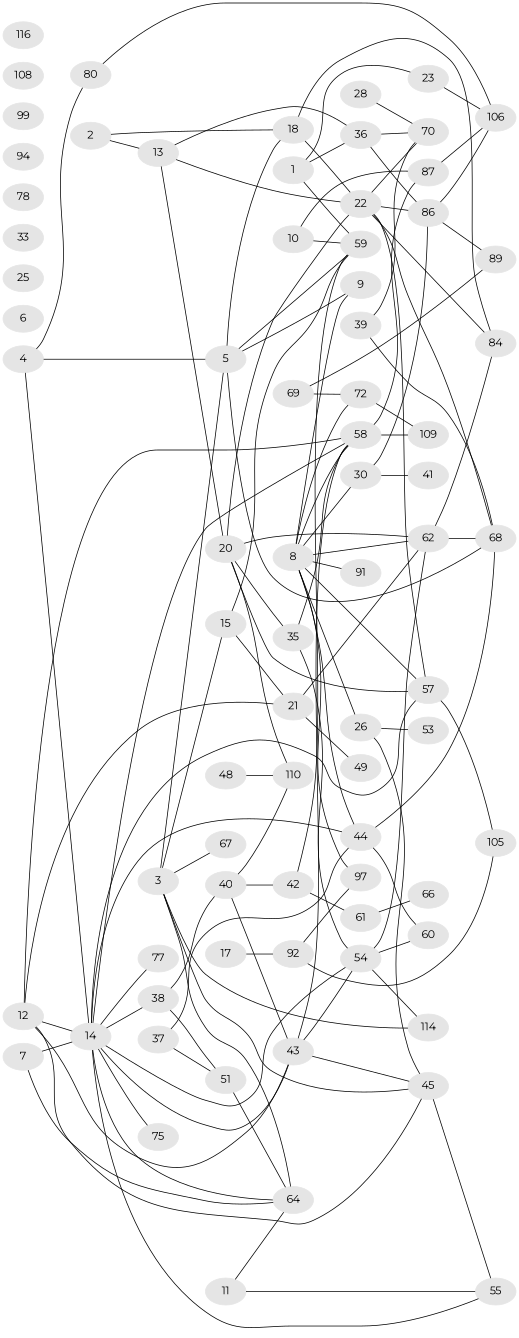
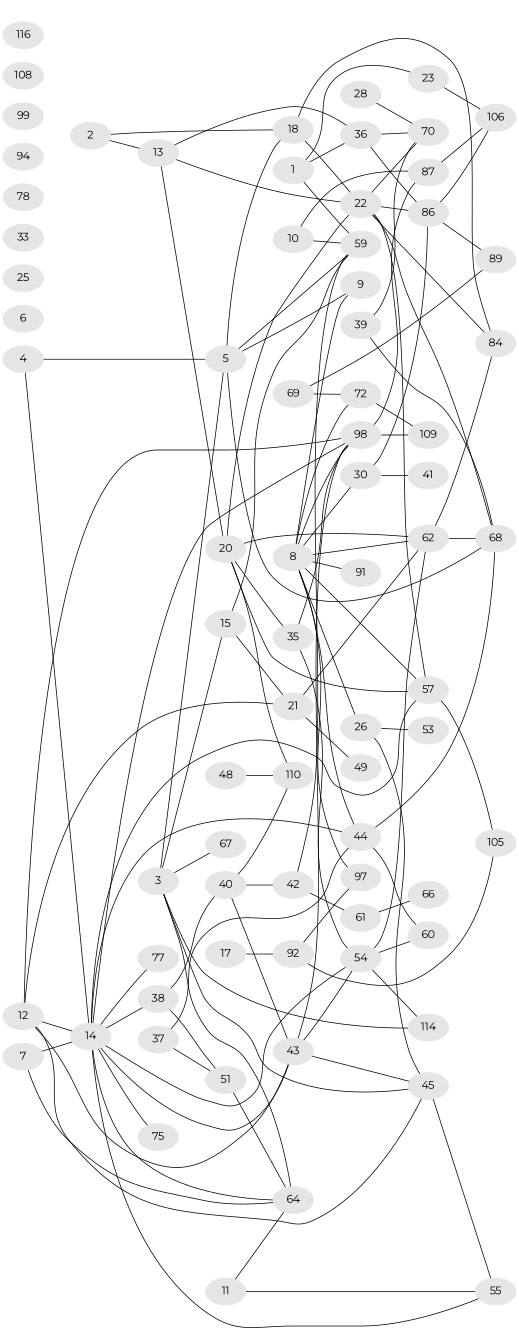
(91, 75) -> none
(361, 435) -> (361, 435)
